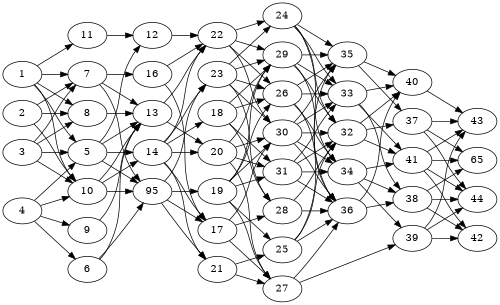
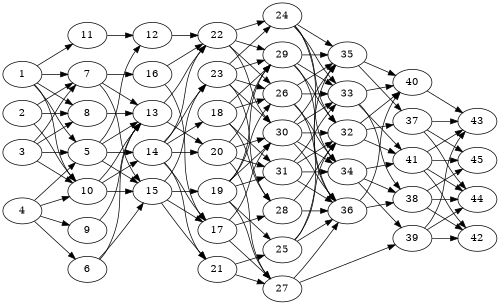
(477, 160) -> (477, 160)
(152, 191) -> (152, 191)
